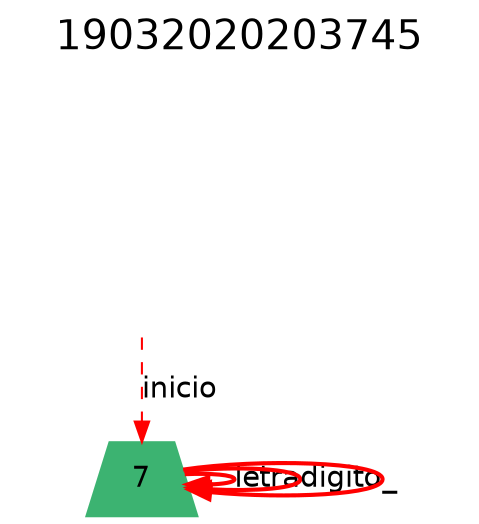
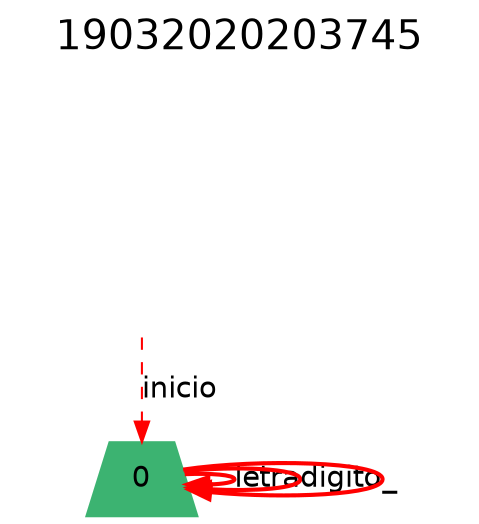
(142, 479) -> (142, 479)
